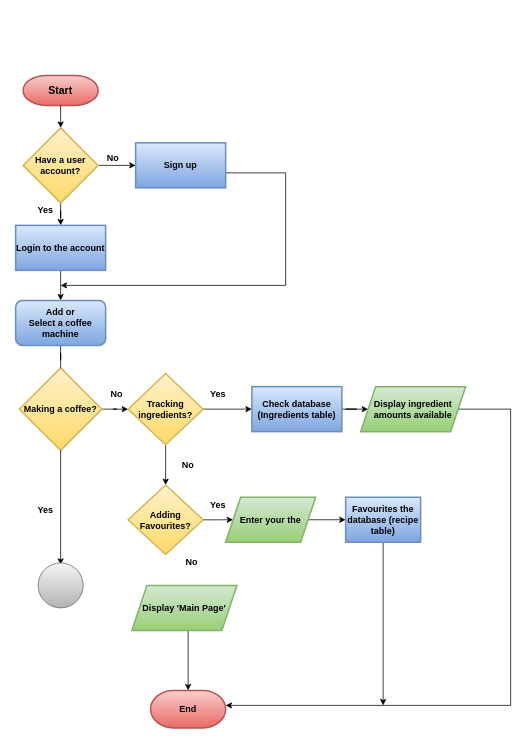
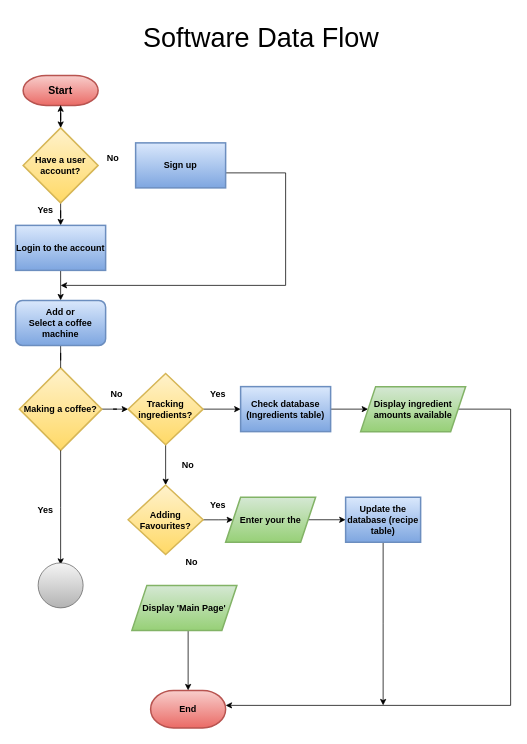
none -> (265, 38)
(114, 165) -> (60, 124)
(297, 409) -> (285, 409)
(383, 520) -> (383, 520)
